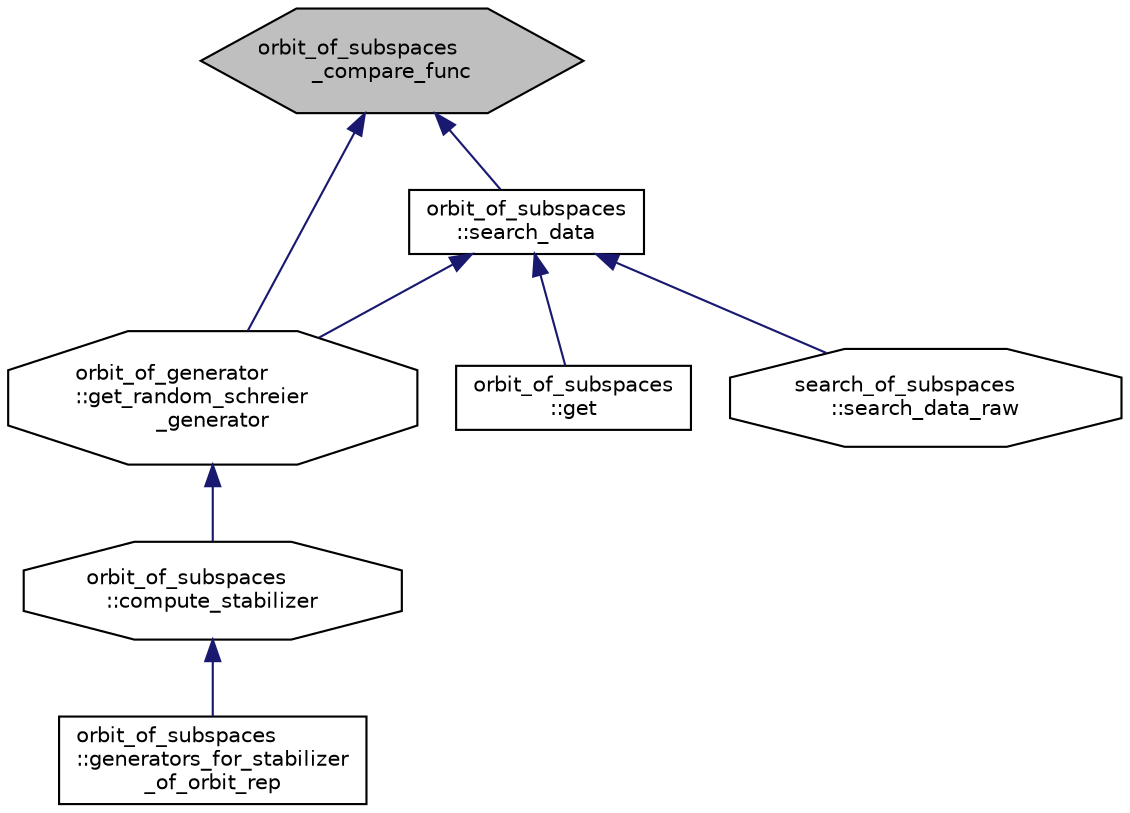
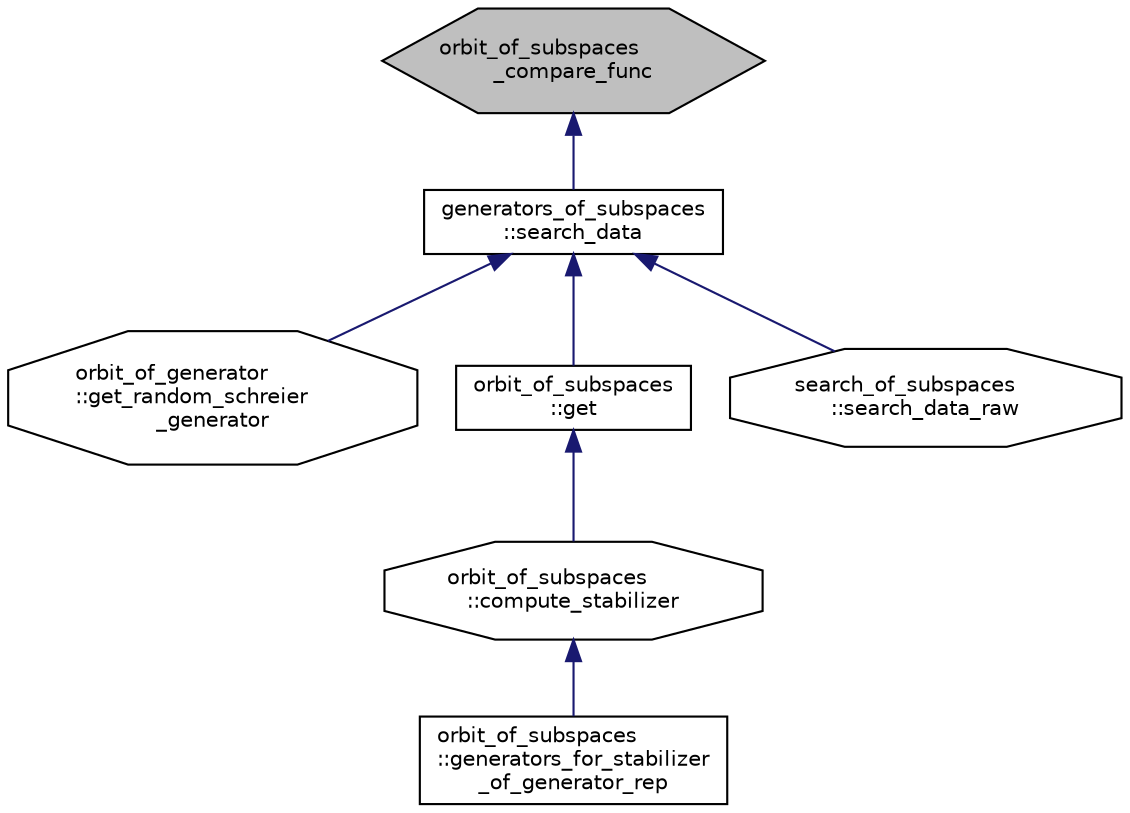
(527, 222) -> (574, 222)
(301, 232) -> none
(213, 514) -> (574, 497)
(213, 760) -> (574, 760)
